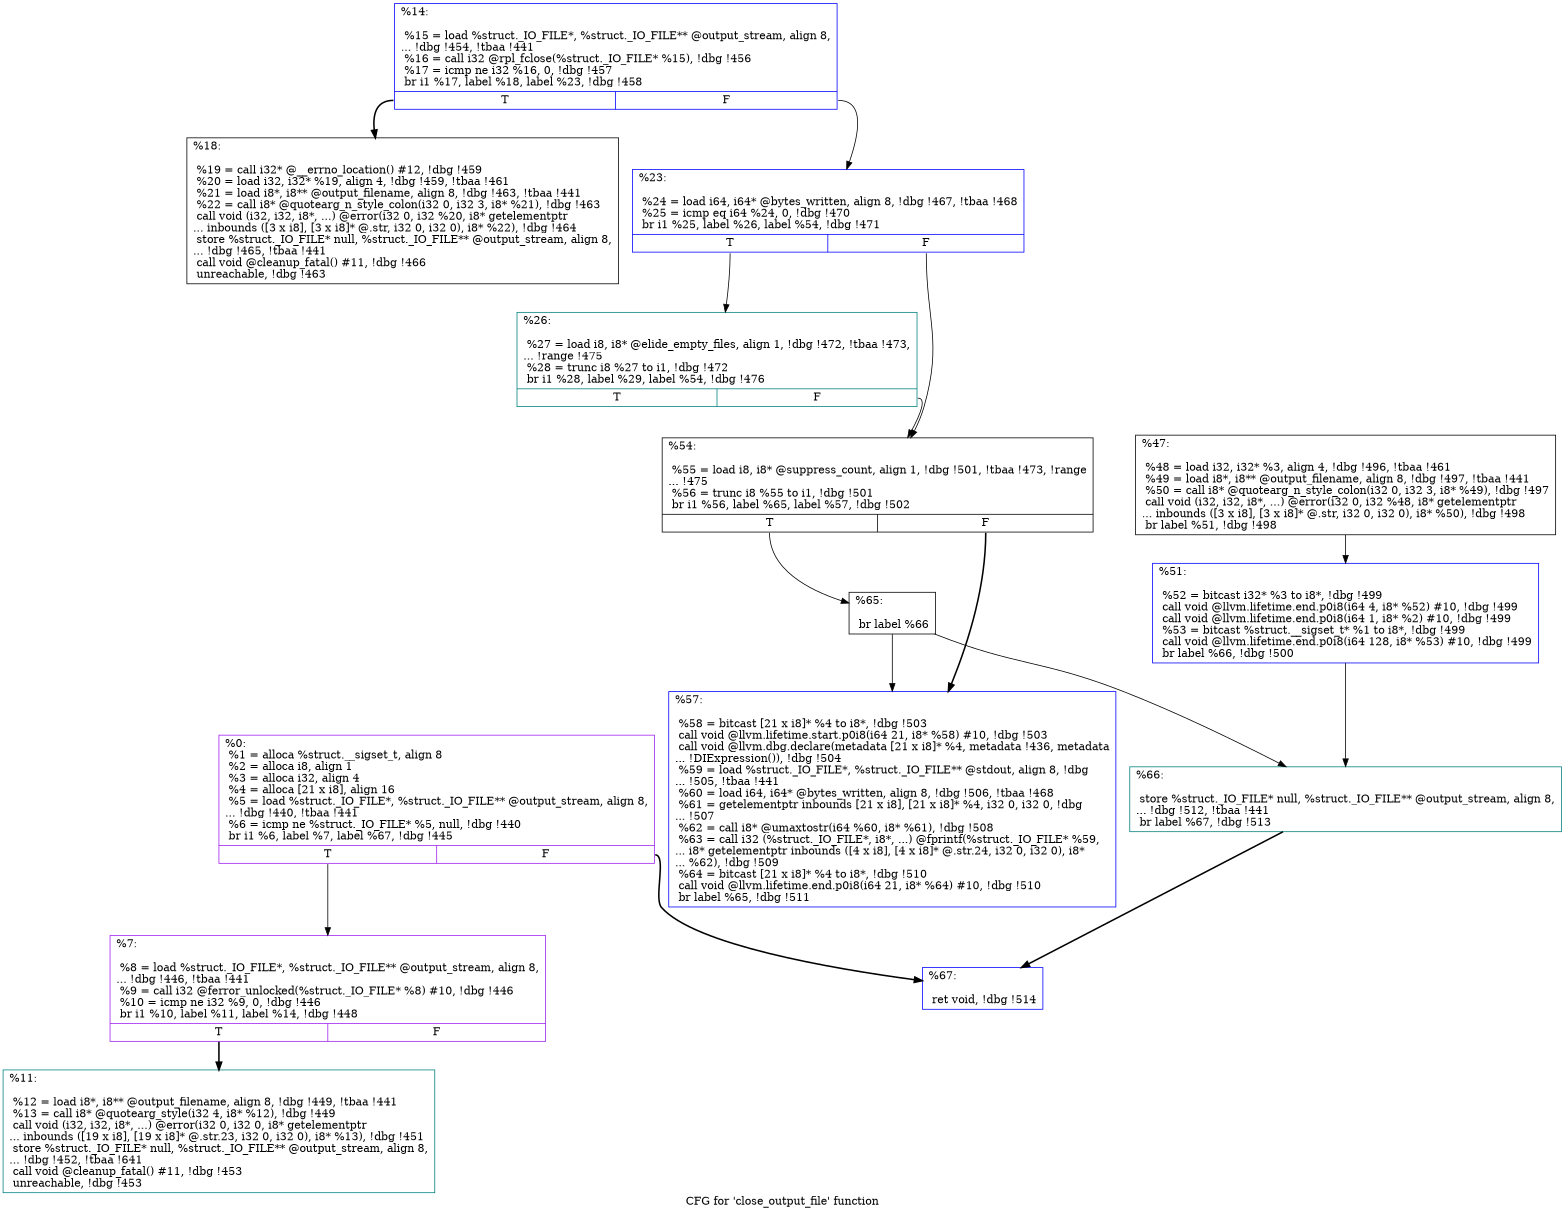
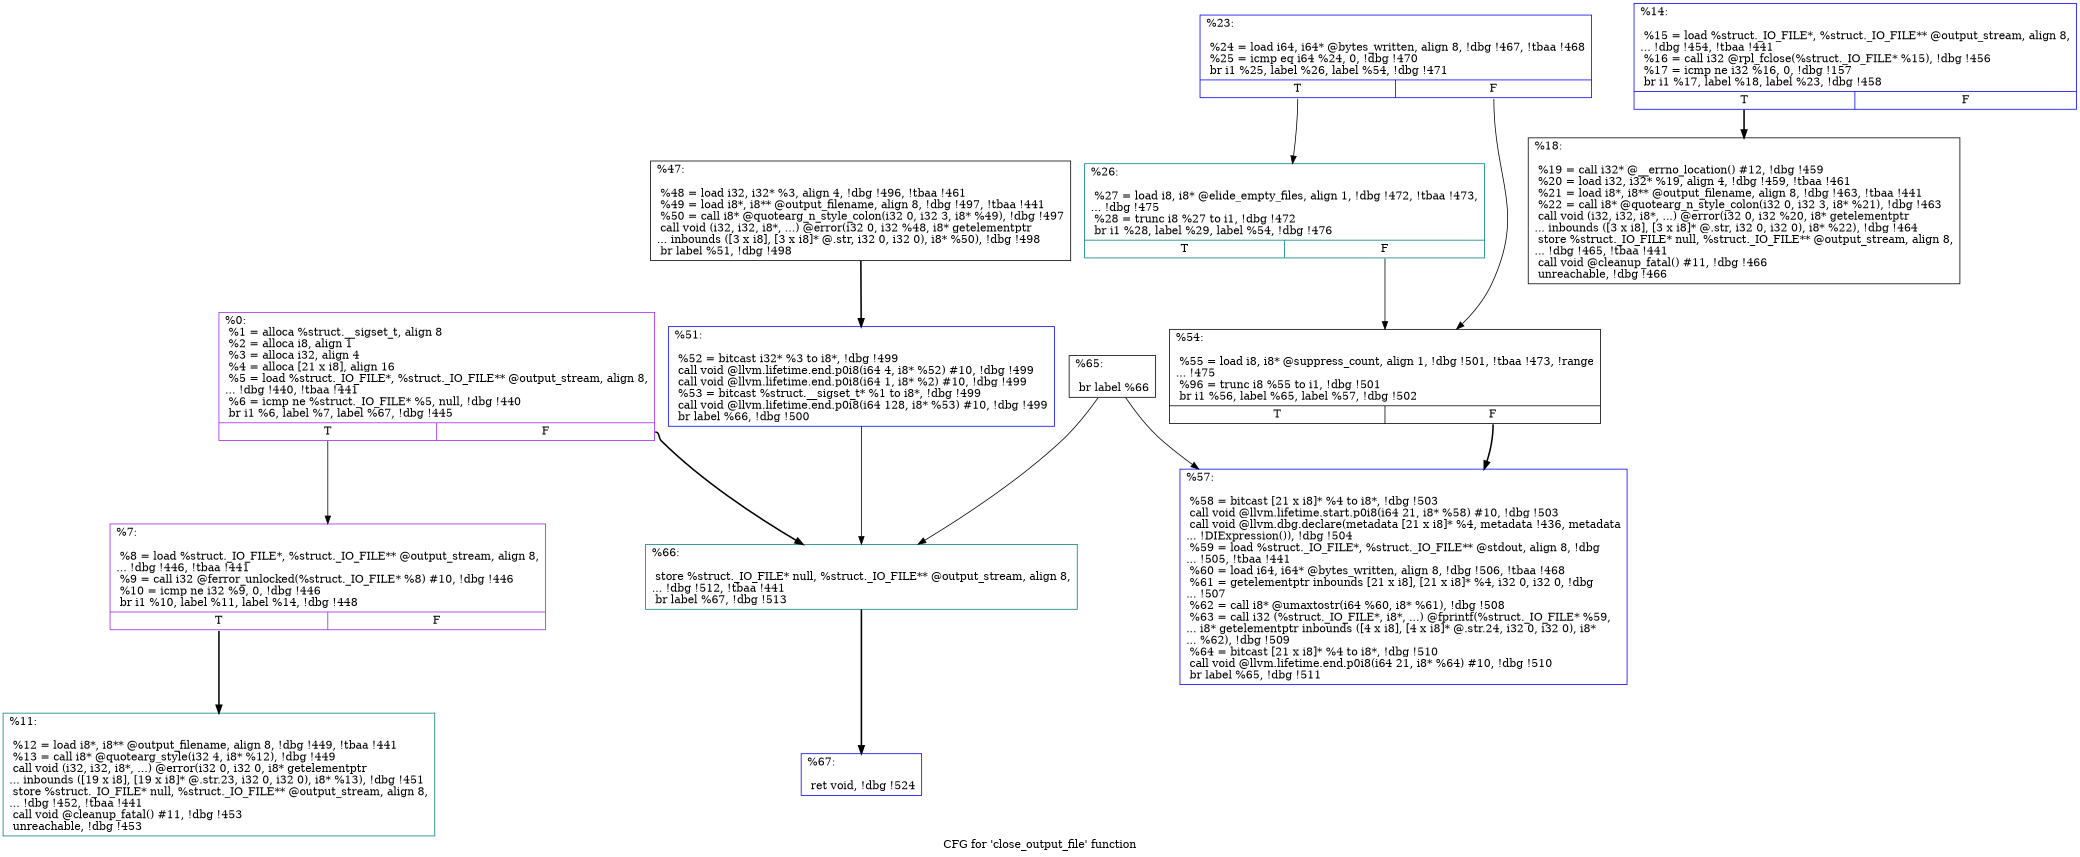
(507, 71) -> (1746, 71)
(857, 126) -> none
(259, 275) -> (1601, 275)
(563, 356) -> (1125, 208)
(771, 493) -> (1278, 385)
(1346, 545) -> (861, 290)
(794, 577) -> none
(757, 950) -> (721, 491)
(983, 1000) -> (861, 786)
(76, 1160) -> (76, 803)
